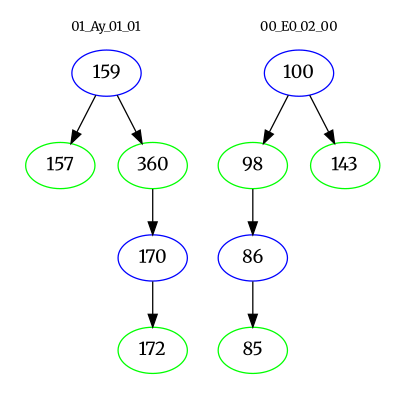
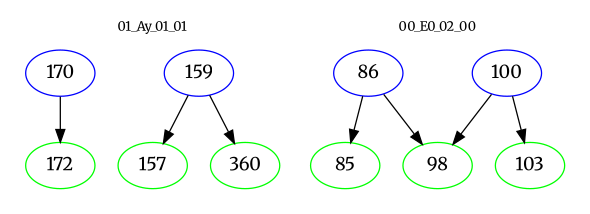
(345, 166) -> (530, 166)
(153, 205) -> none
(253, 205) -> (399, 114)
